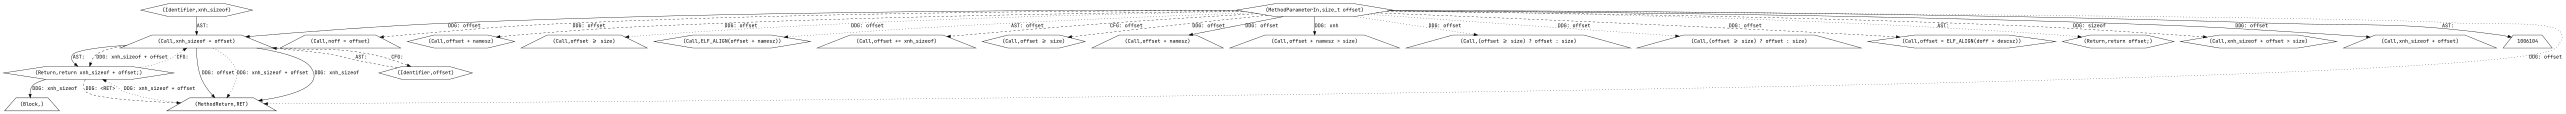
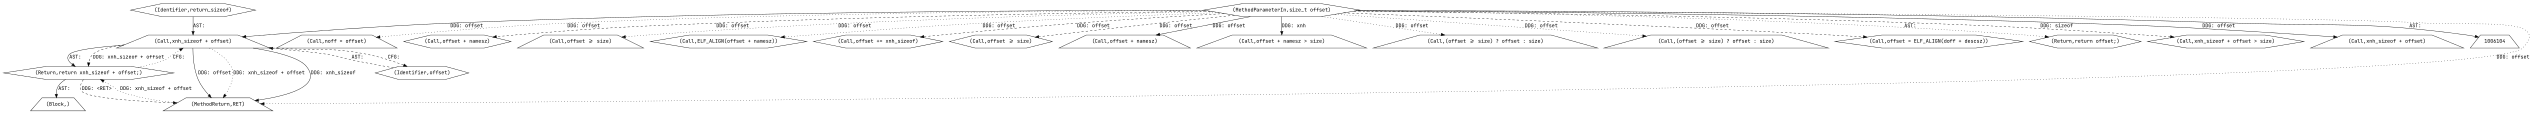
(197, 10) -> (193, 10)
(811, 15) -> (772, 16)
(1027, 26) -> (999, 26)
(1126, 26) -> (1094, 26)
(897, 42) -> (878, 42)
(55, 89) -> (66, 89)
